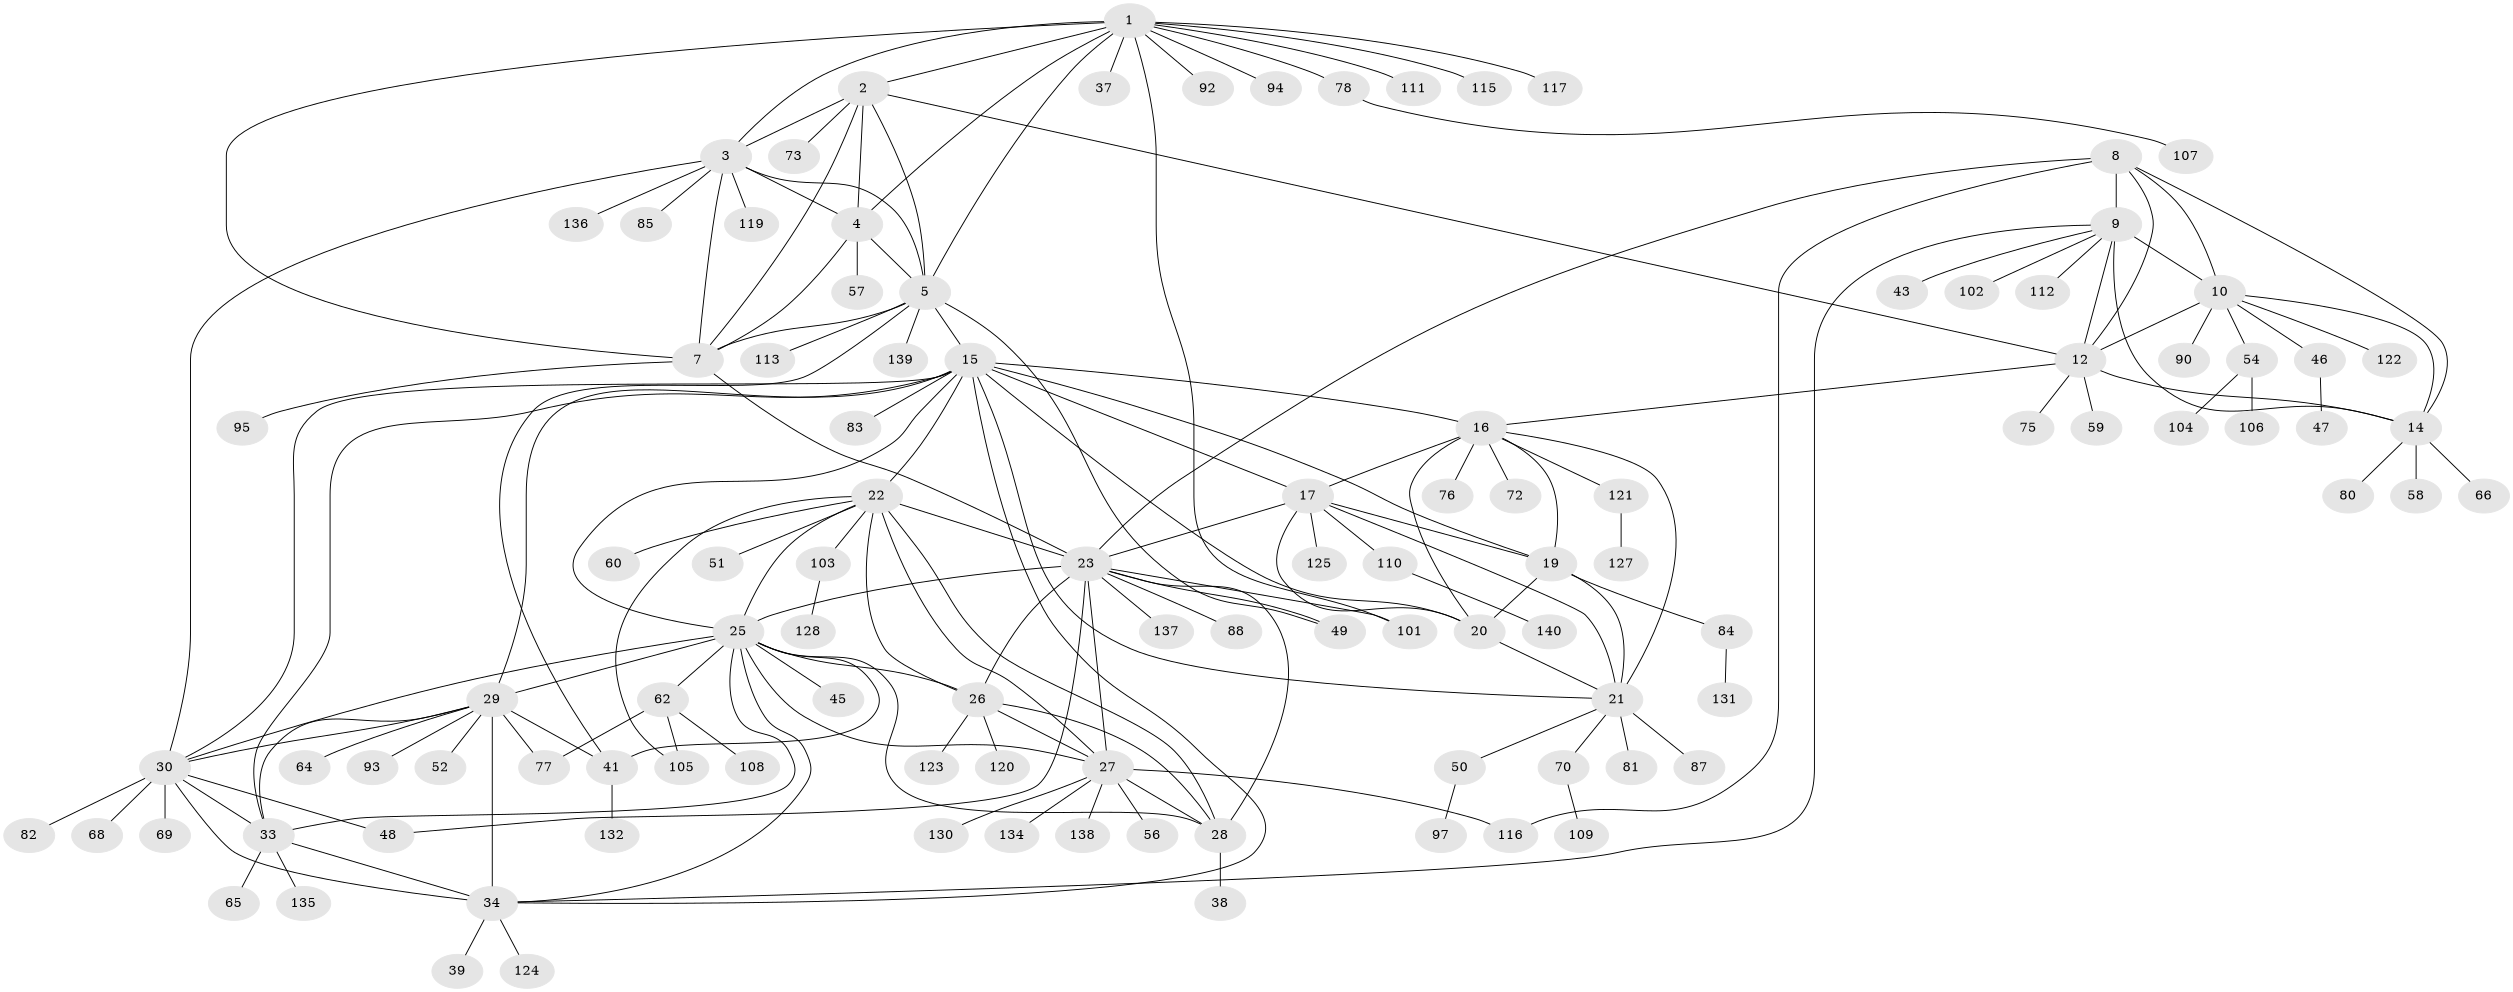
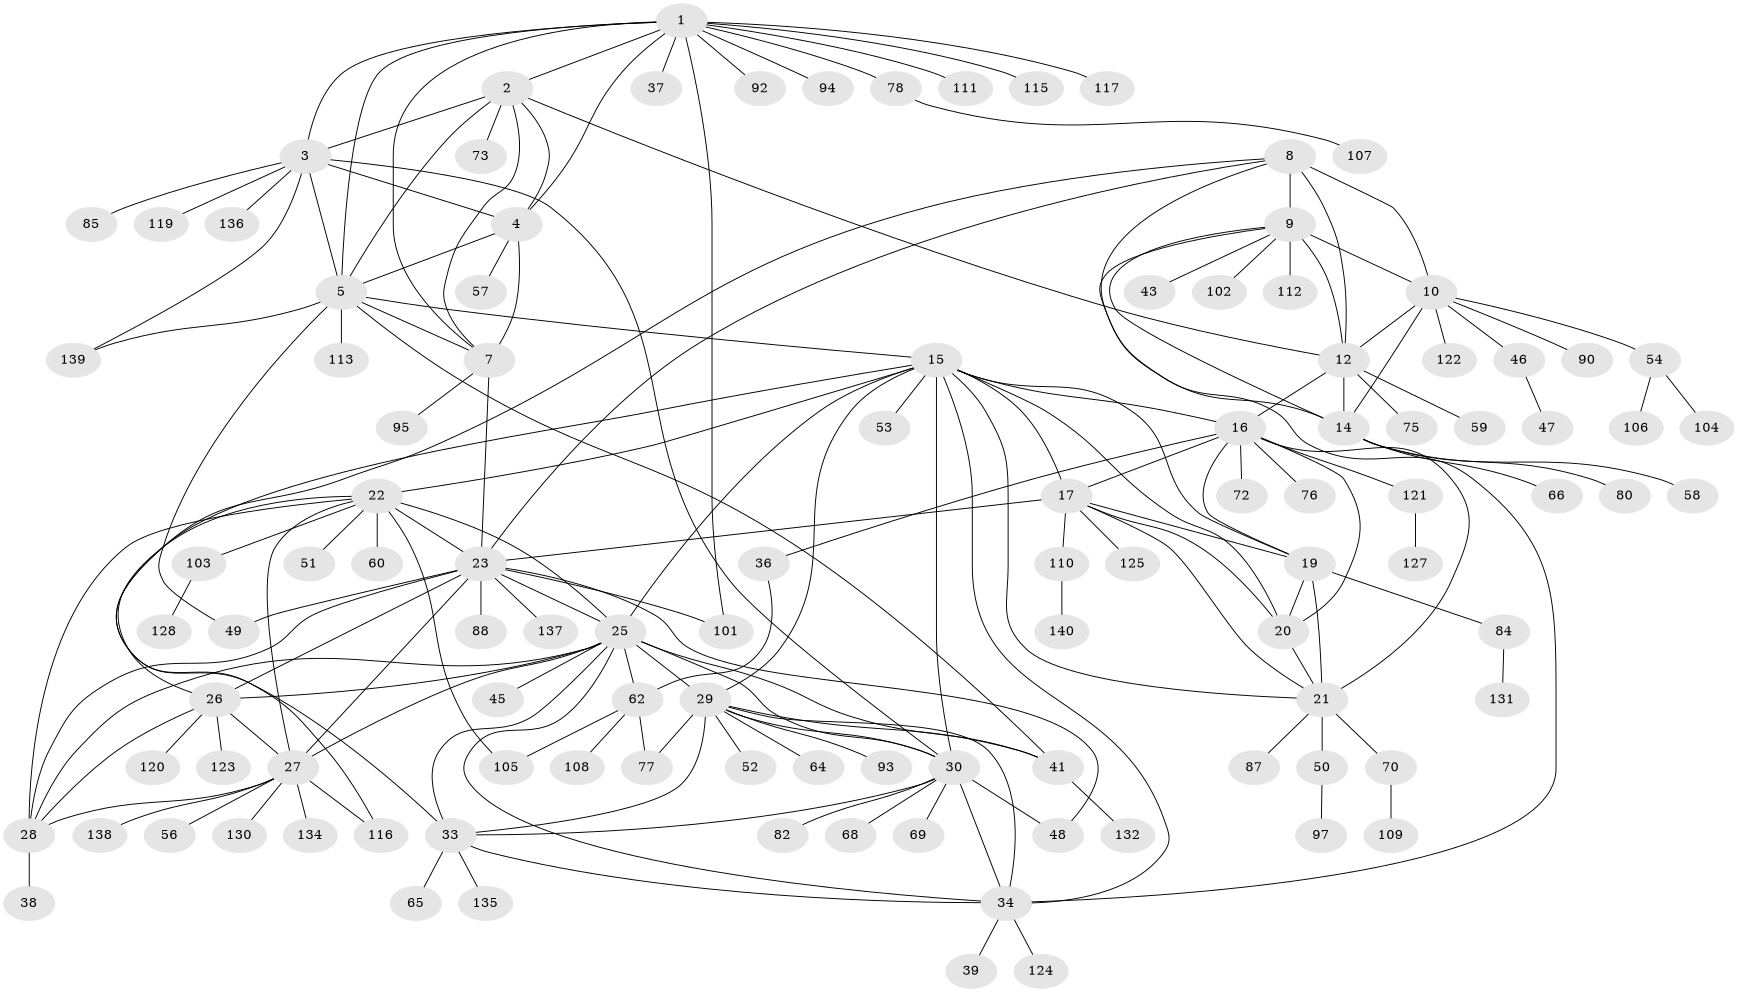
(709, 258) -> (217, 280)
(855, 428) -> (885, 428)
none -> (764, 564)
(1631, 768) -> none
